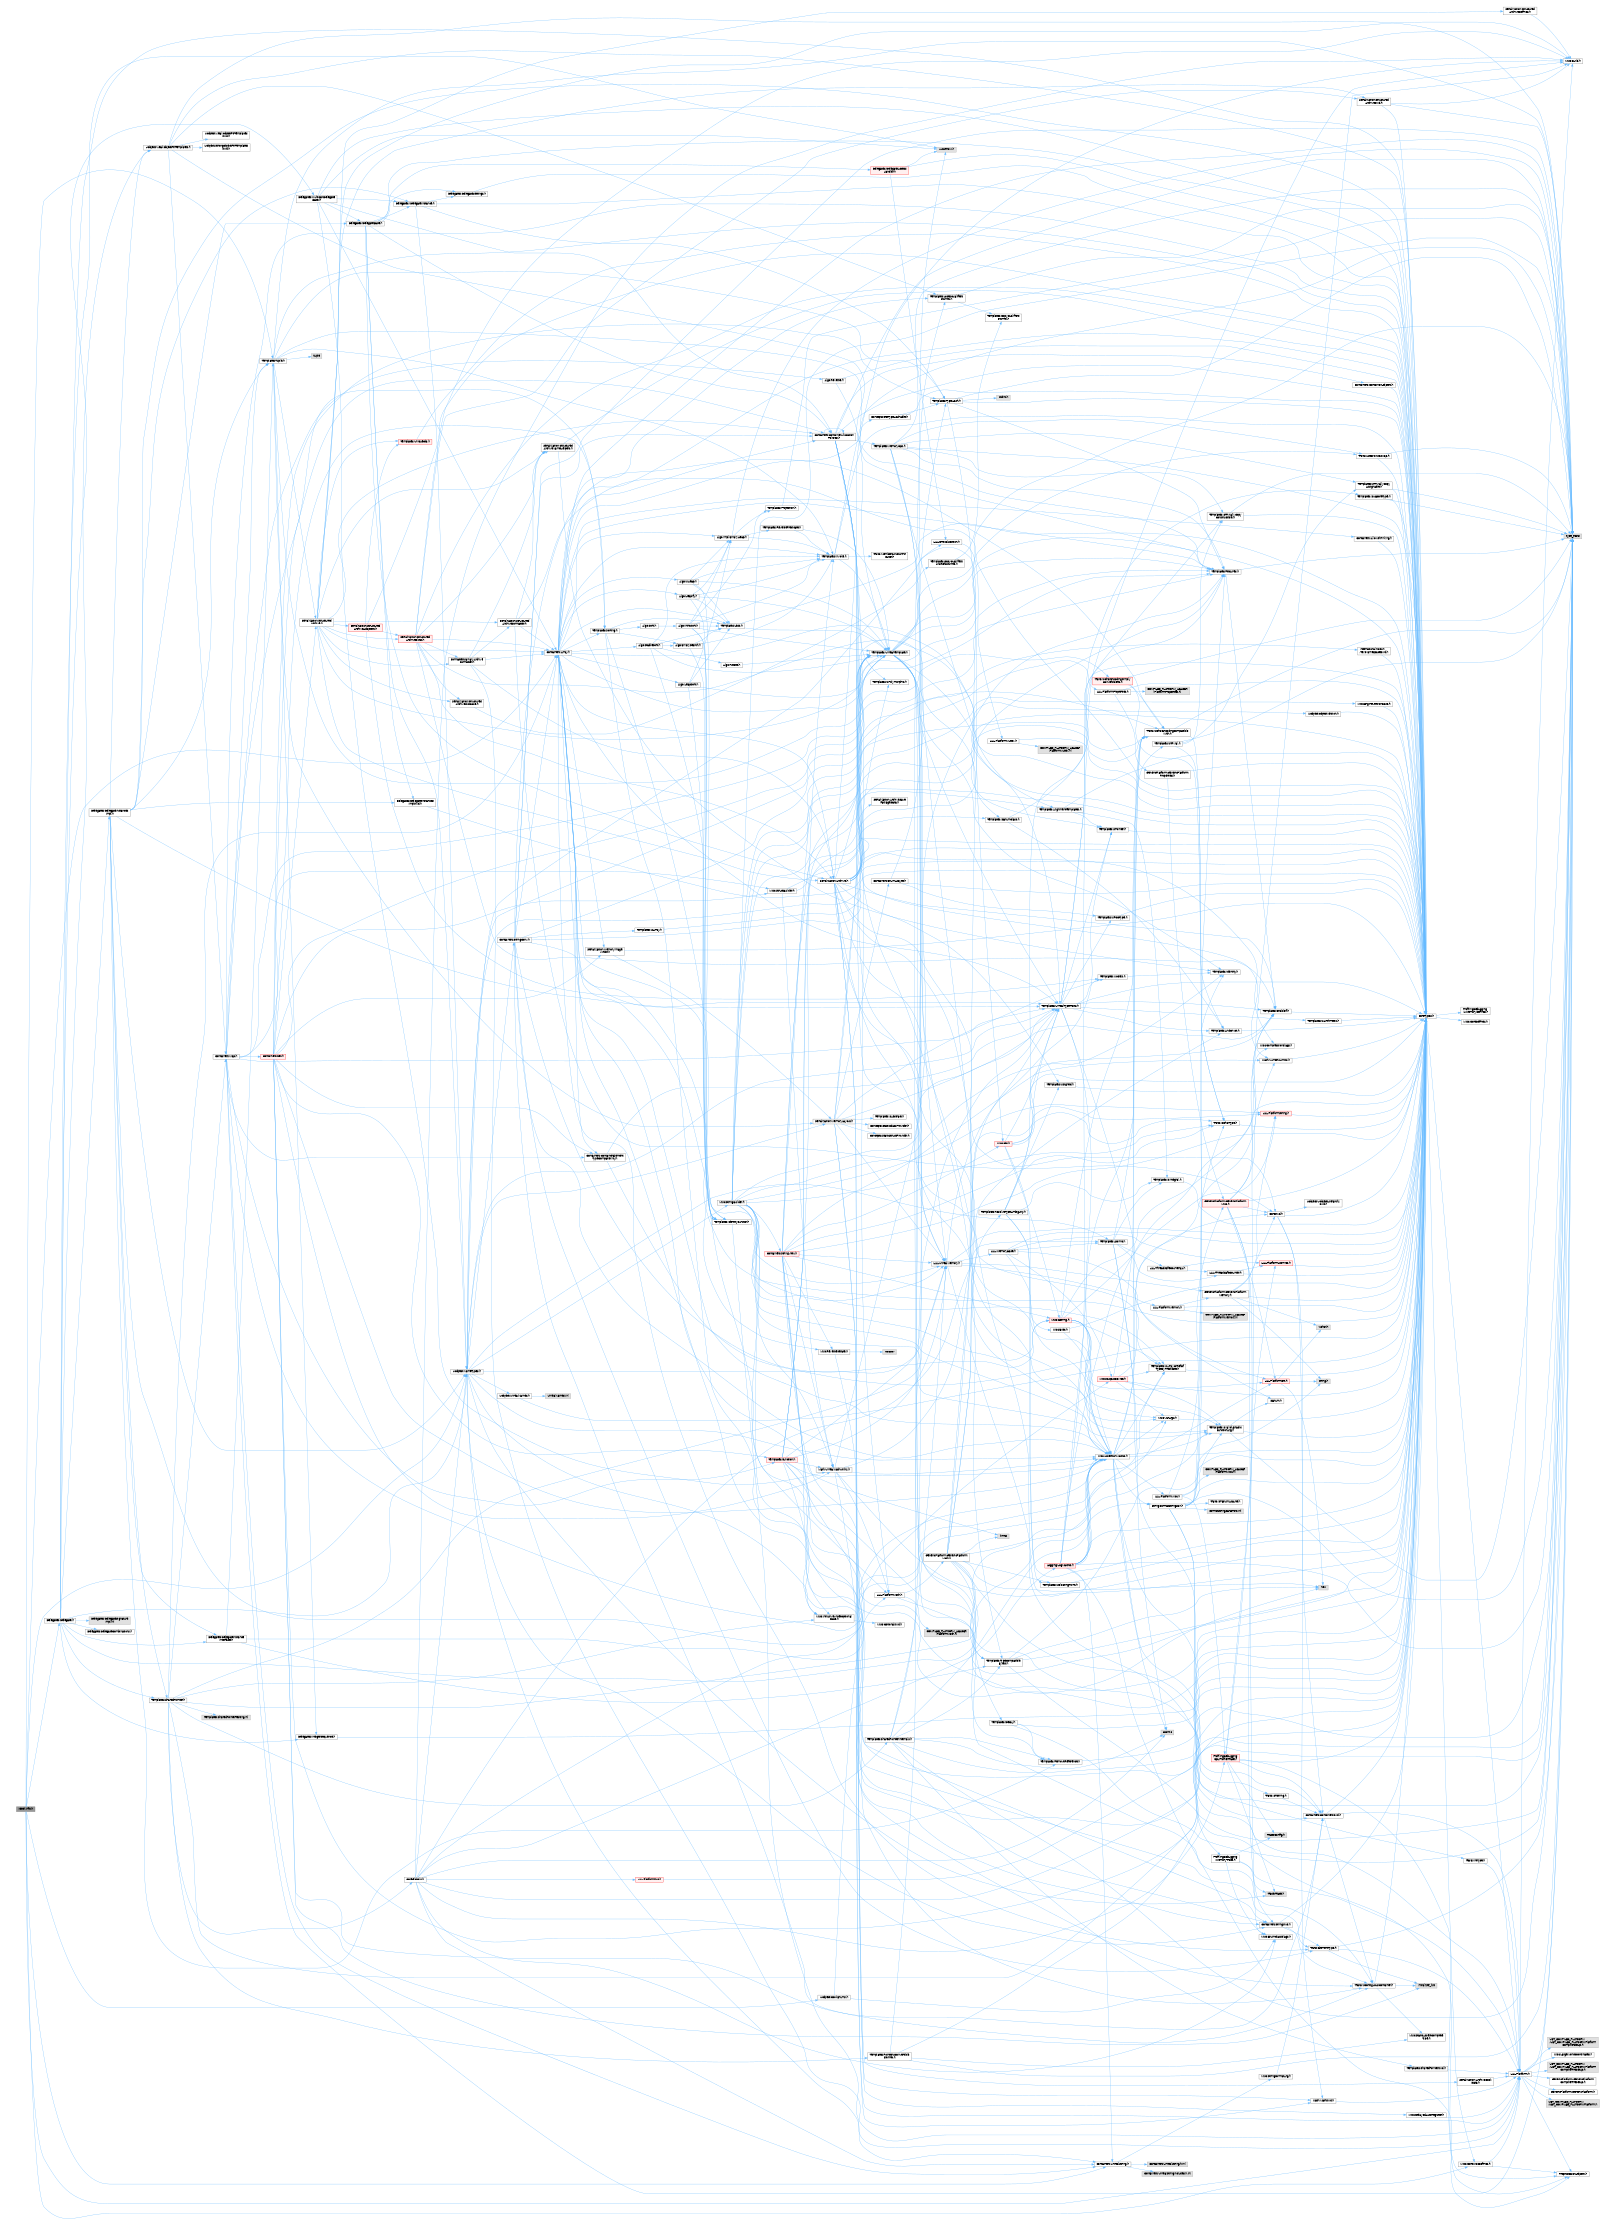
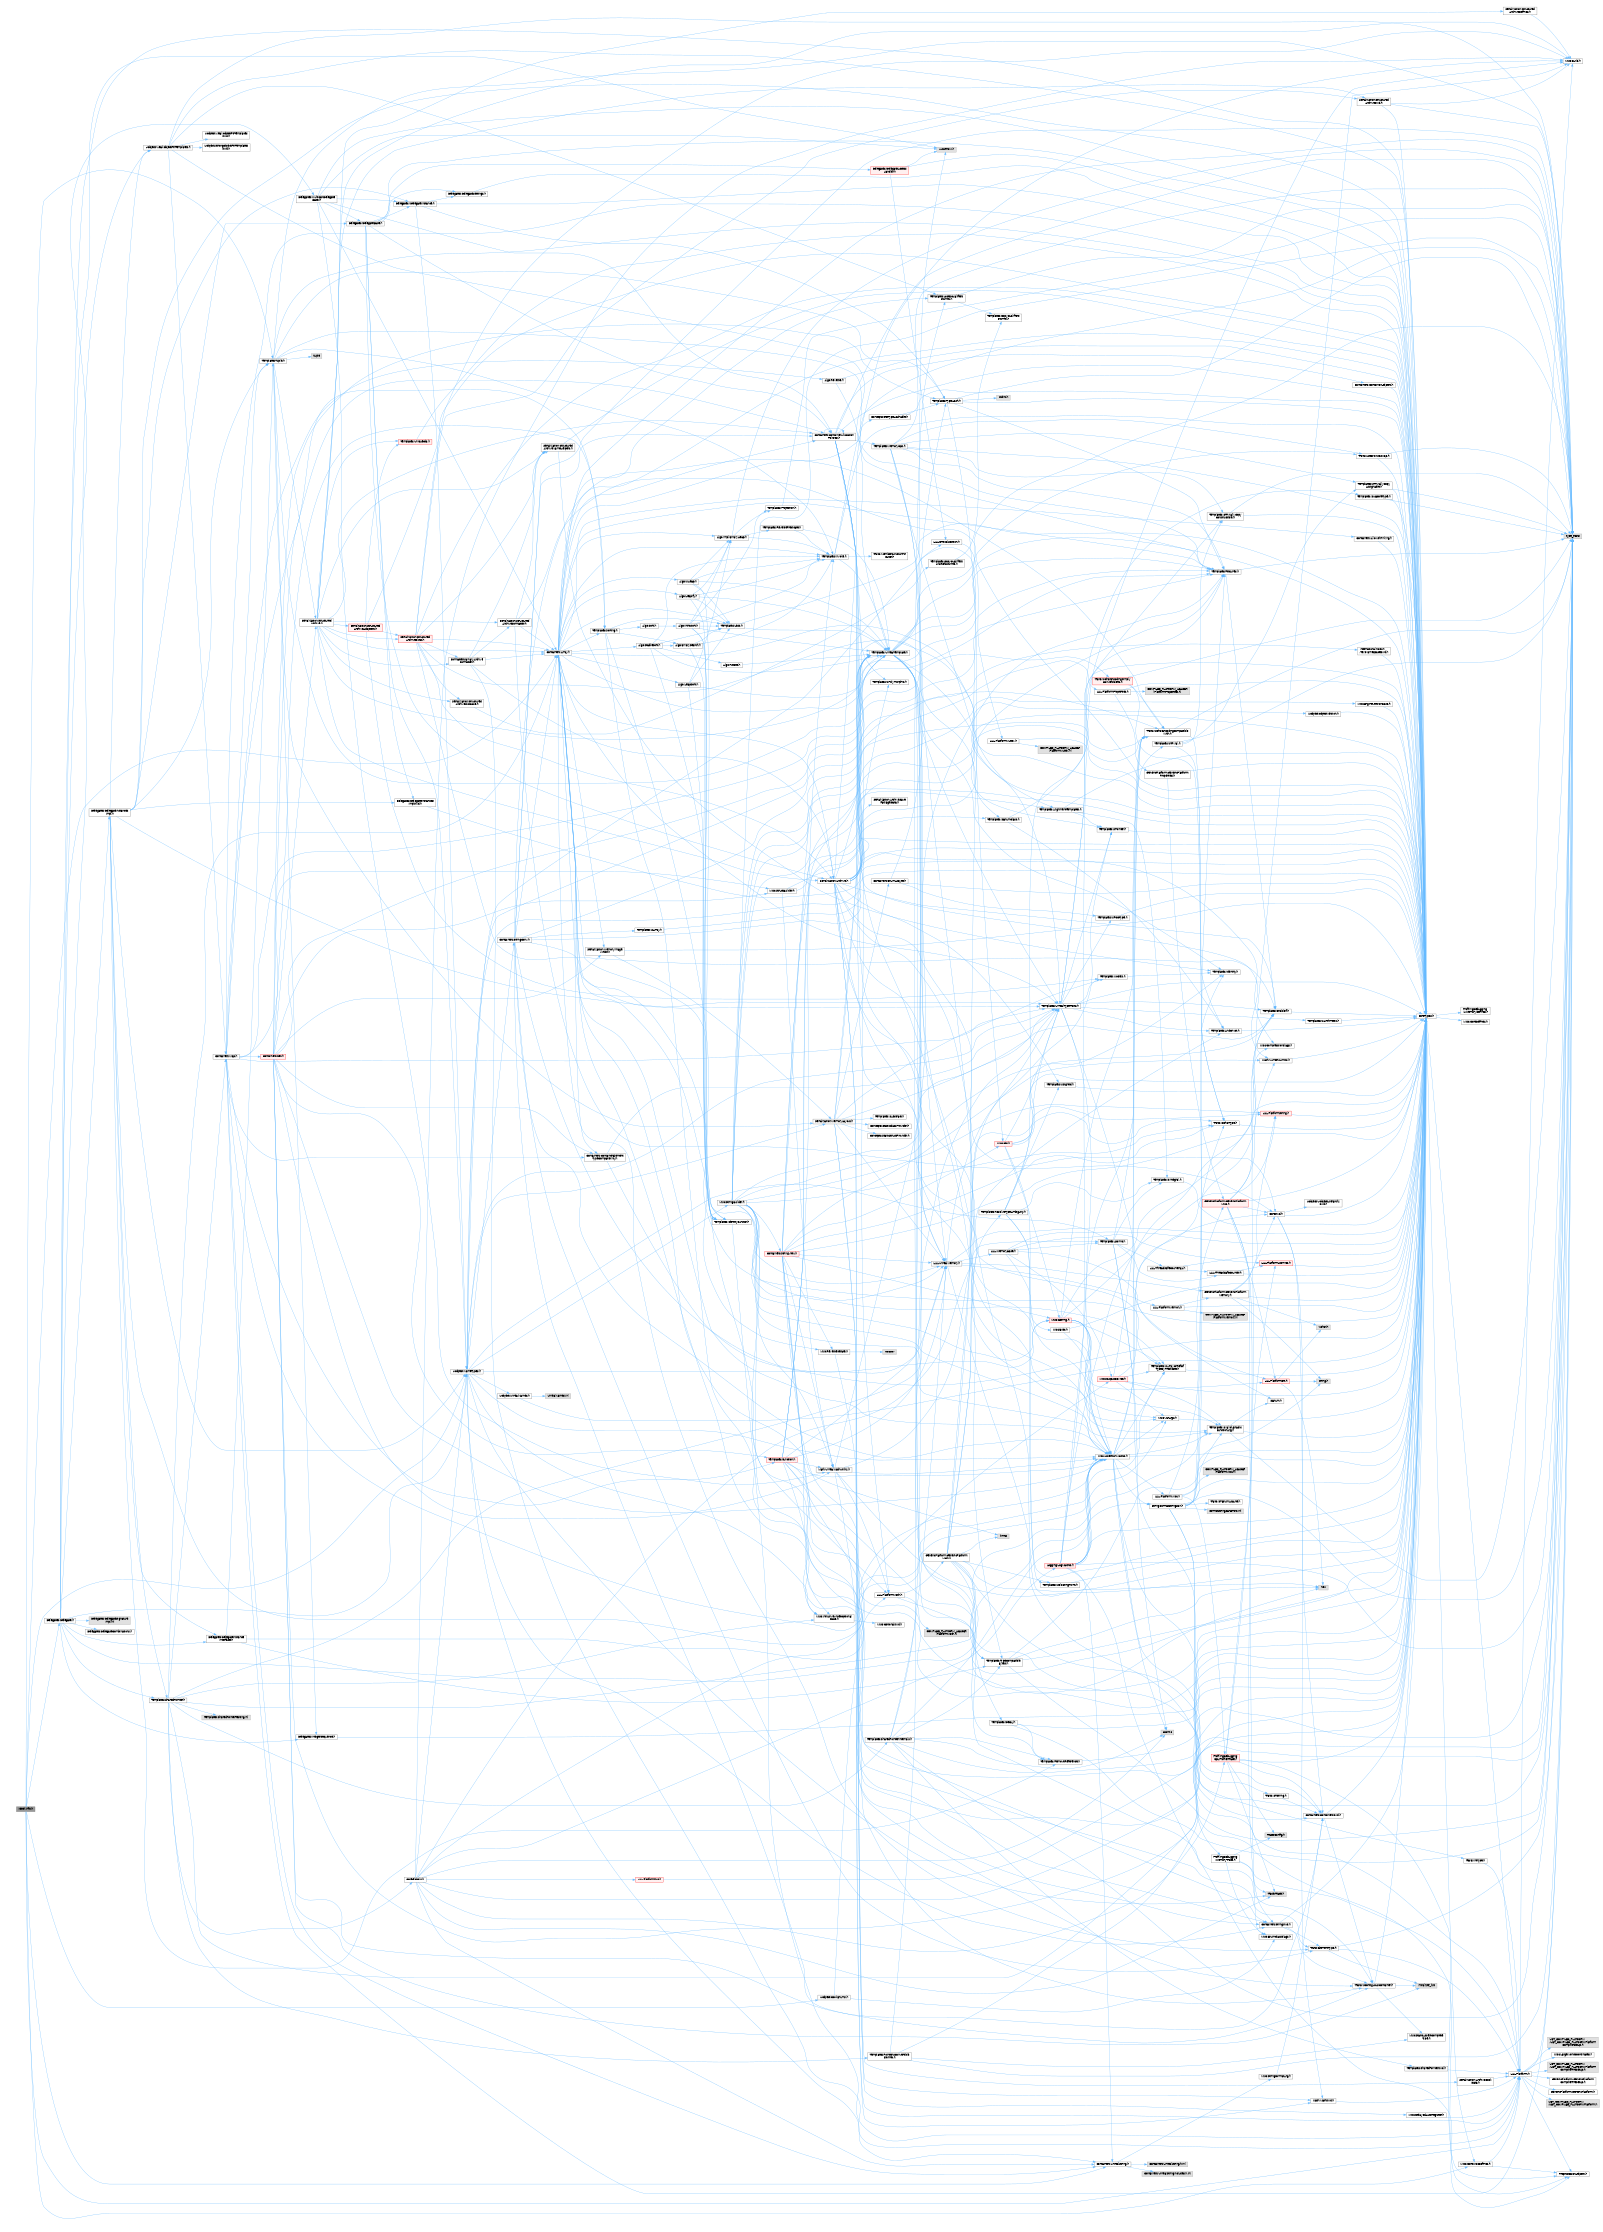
(1123, 1470) -> none
(1505, 1881) -> none
(820, 2052) -> (841, 1971)
